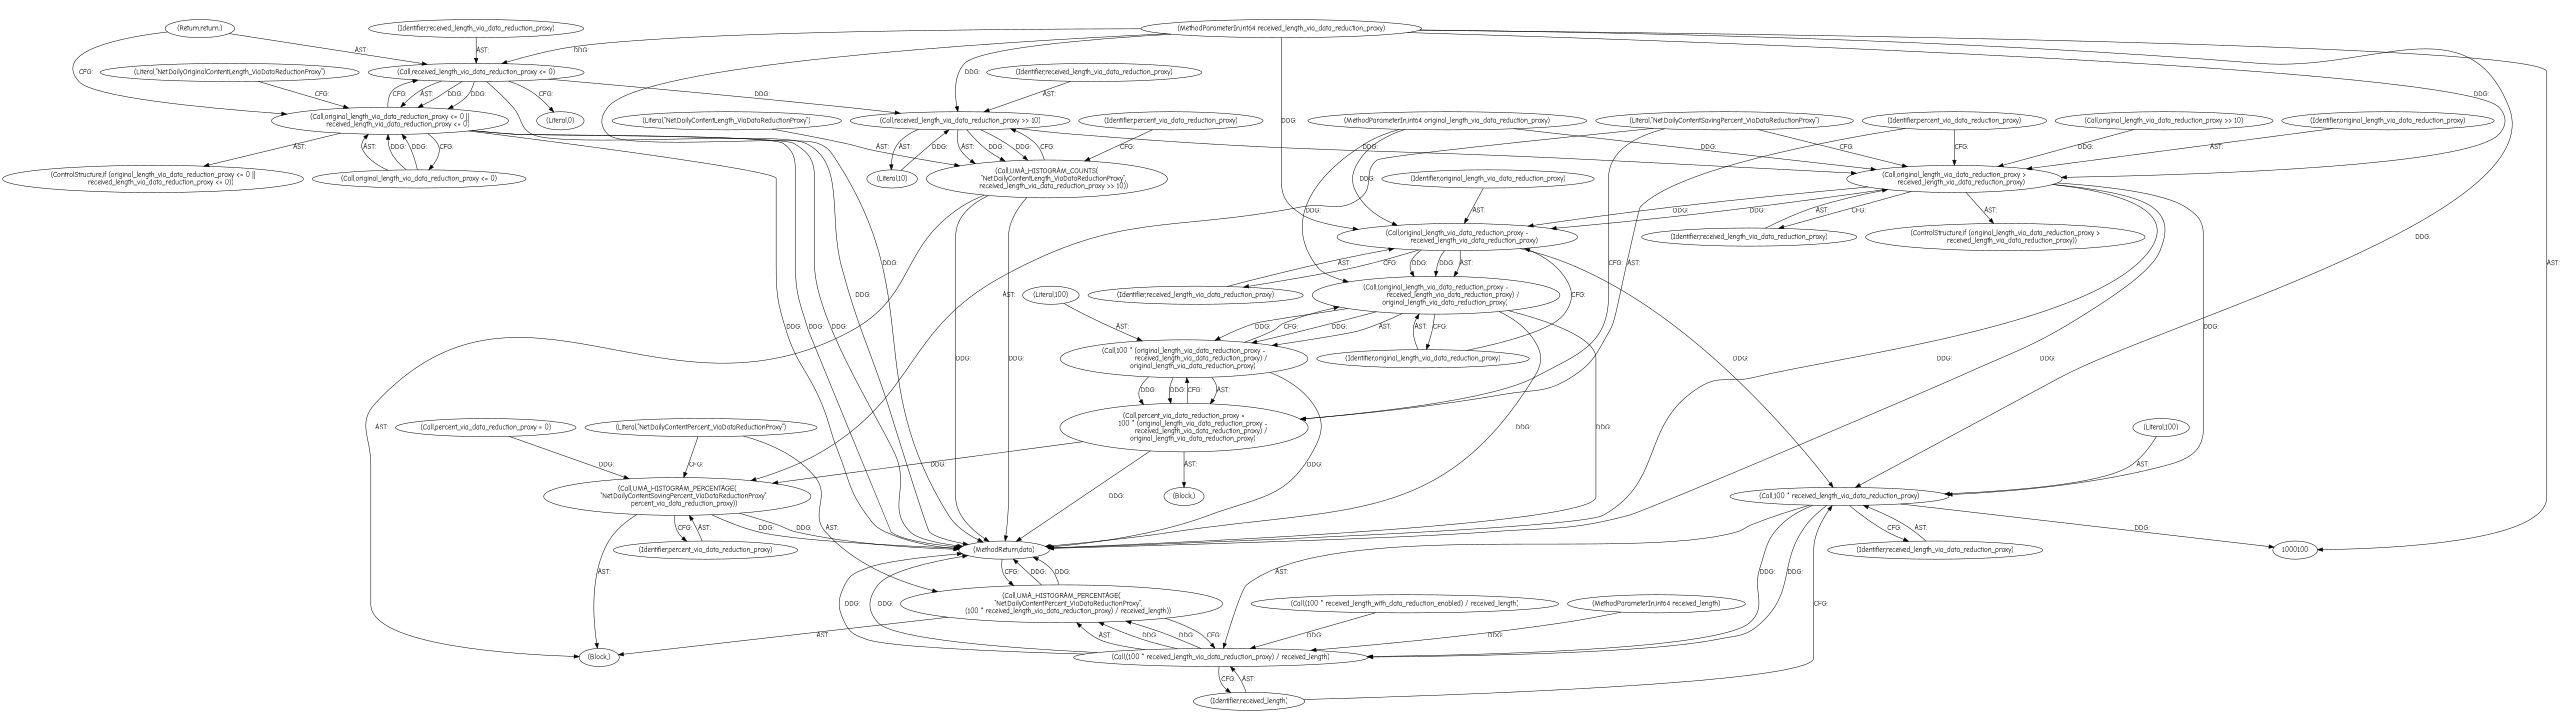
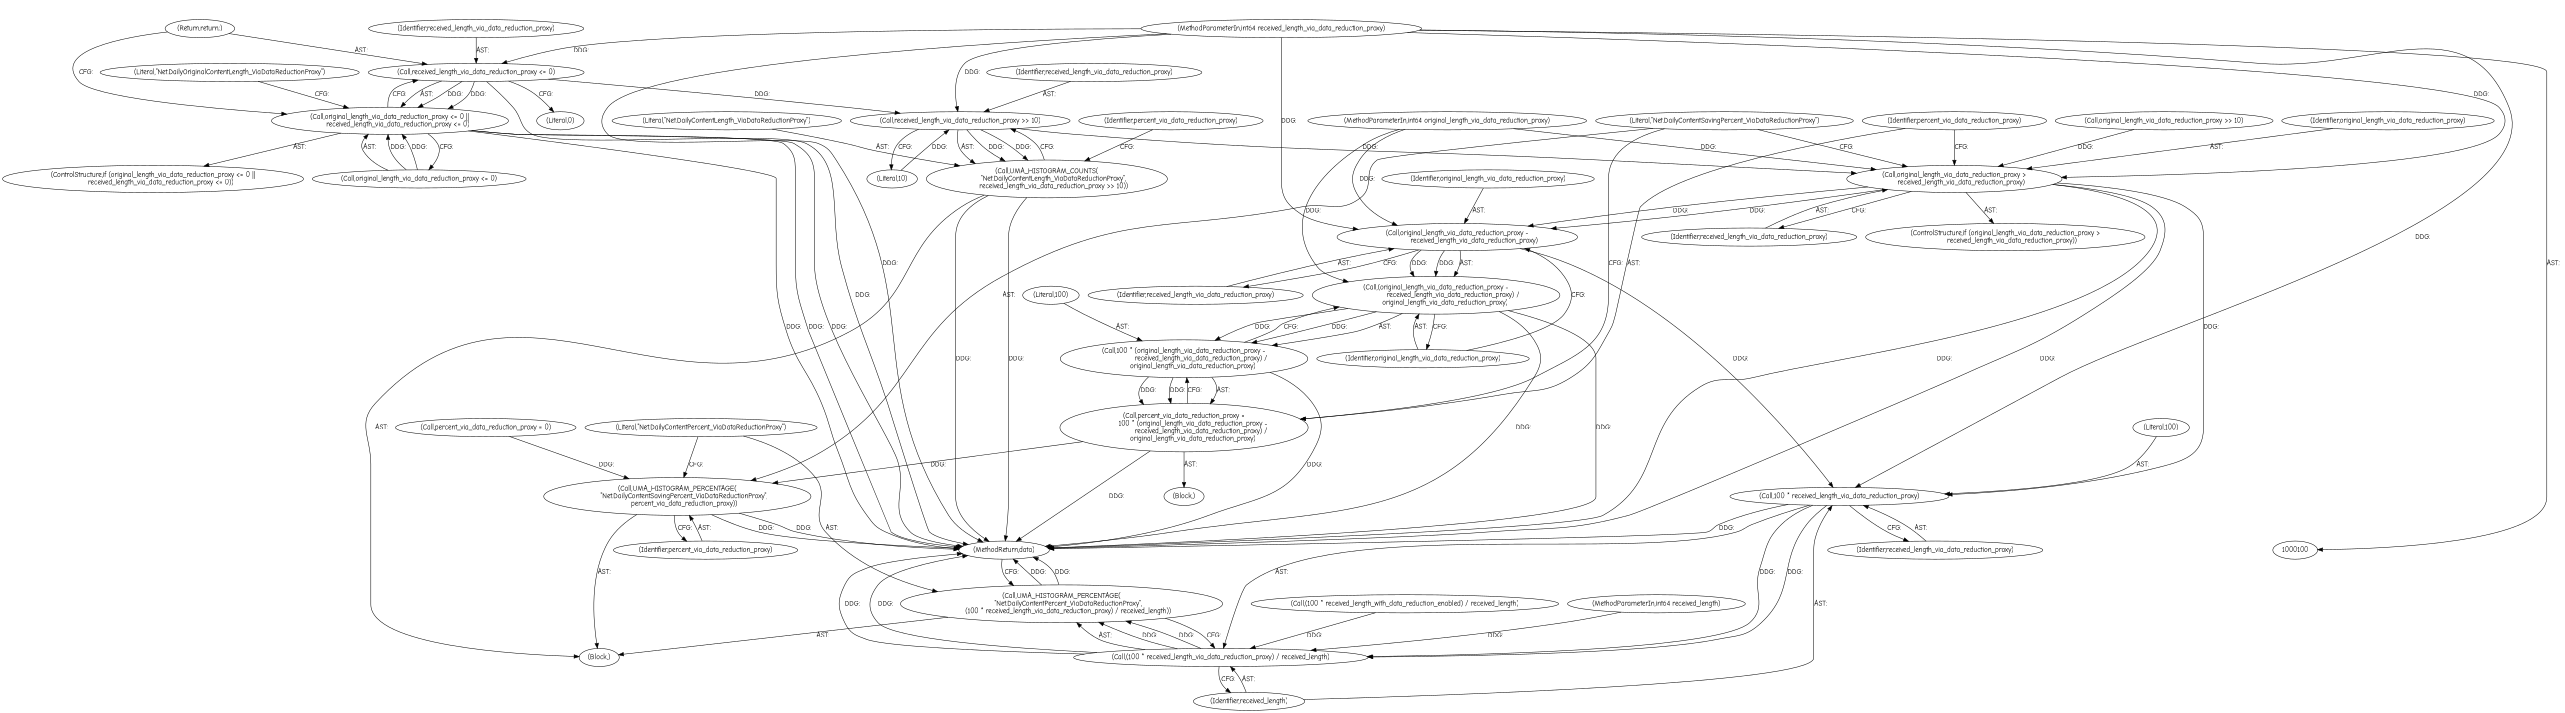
(906, 147) -> (906, 147)
(2085, 525) -> (1424, 541)
(1822, 604) -> (1822, 604)
